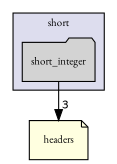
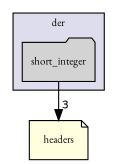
(59, 23) -> (59, 23)
